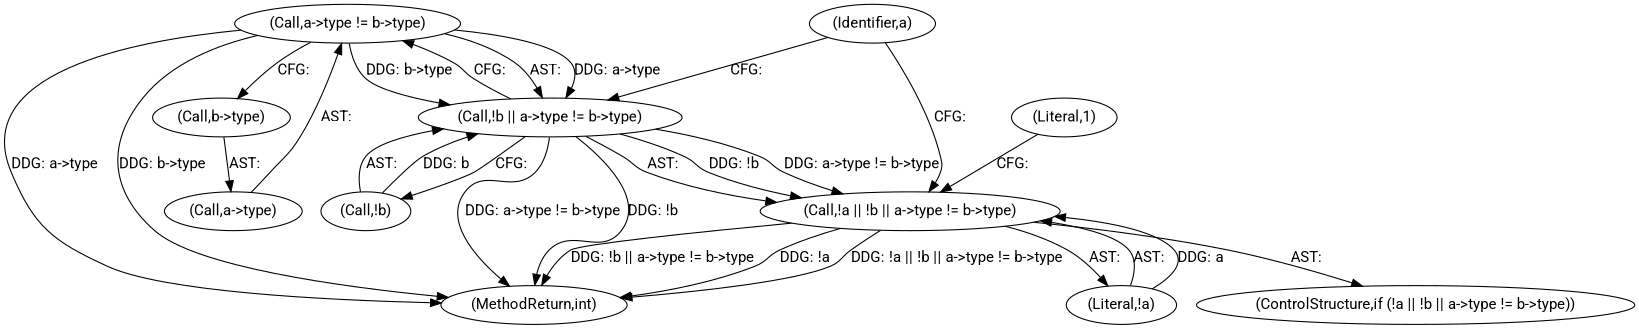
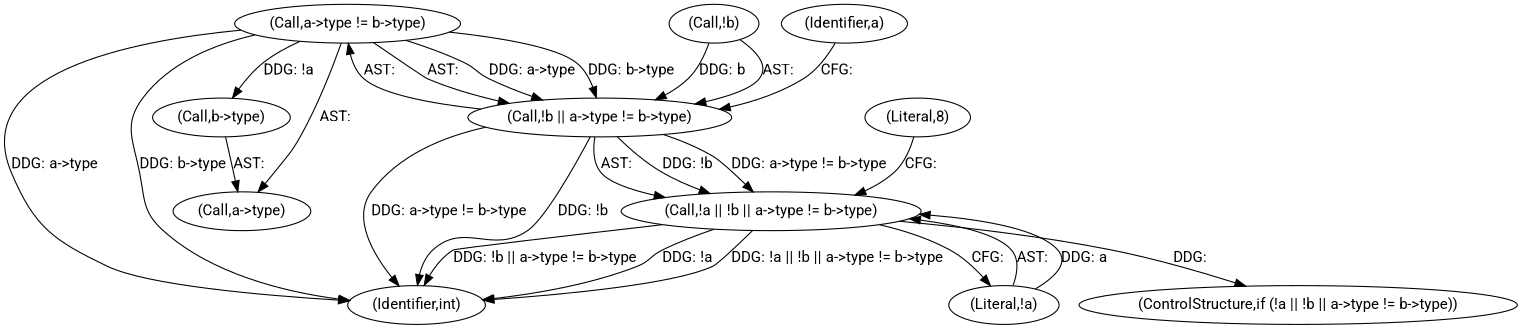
(296, 71) -> (289, 71)
(492, 71) -> (382, 71)
(924, 110) -> none
(1064, 117) -> (918, 117)
(305, 129) -> (310, 117)
(472, 173) -> none
(1107, 258) -> (990, 258)
(1309, 258) -> (1193, 258)
(534, 305) -> (417, 305)
